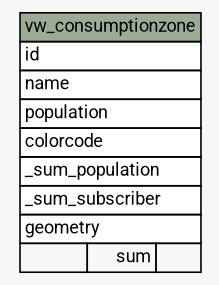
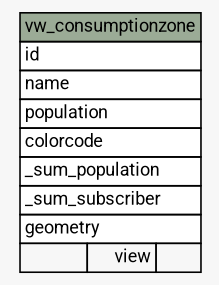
(134, 257) -> (133, 257)
